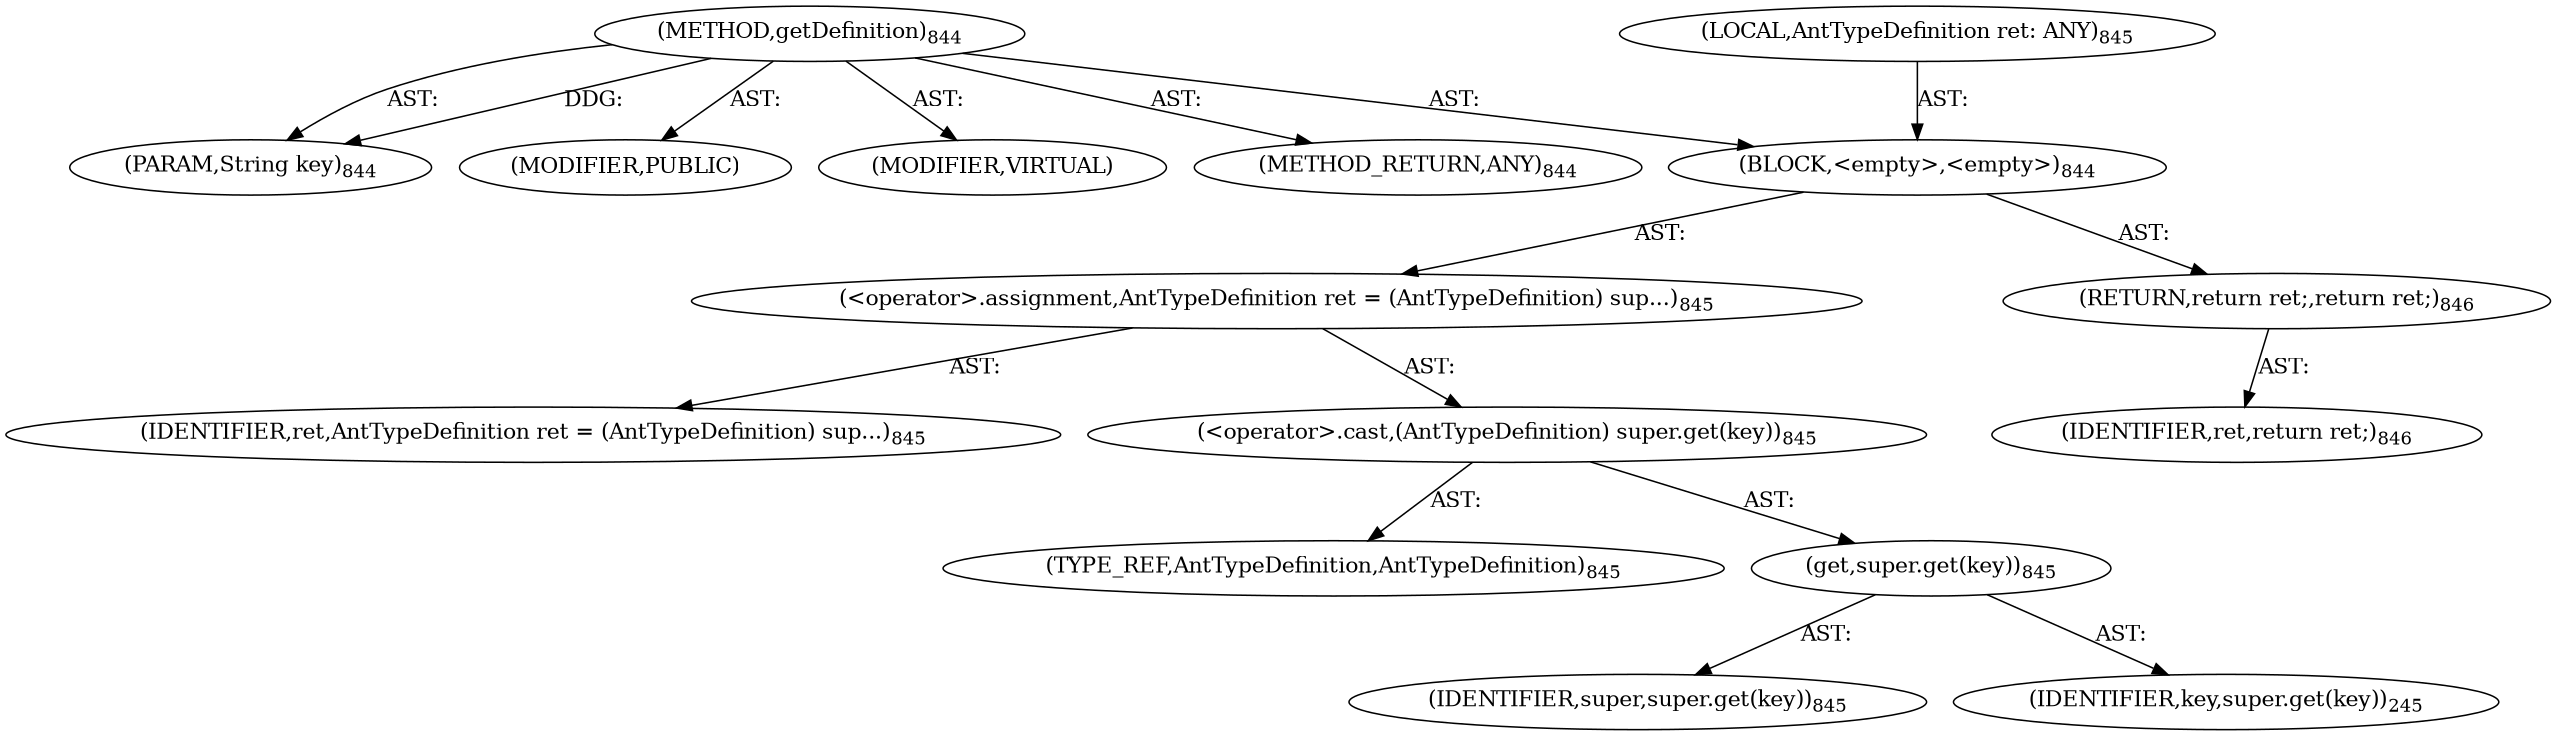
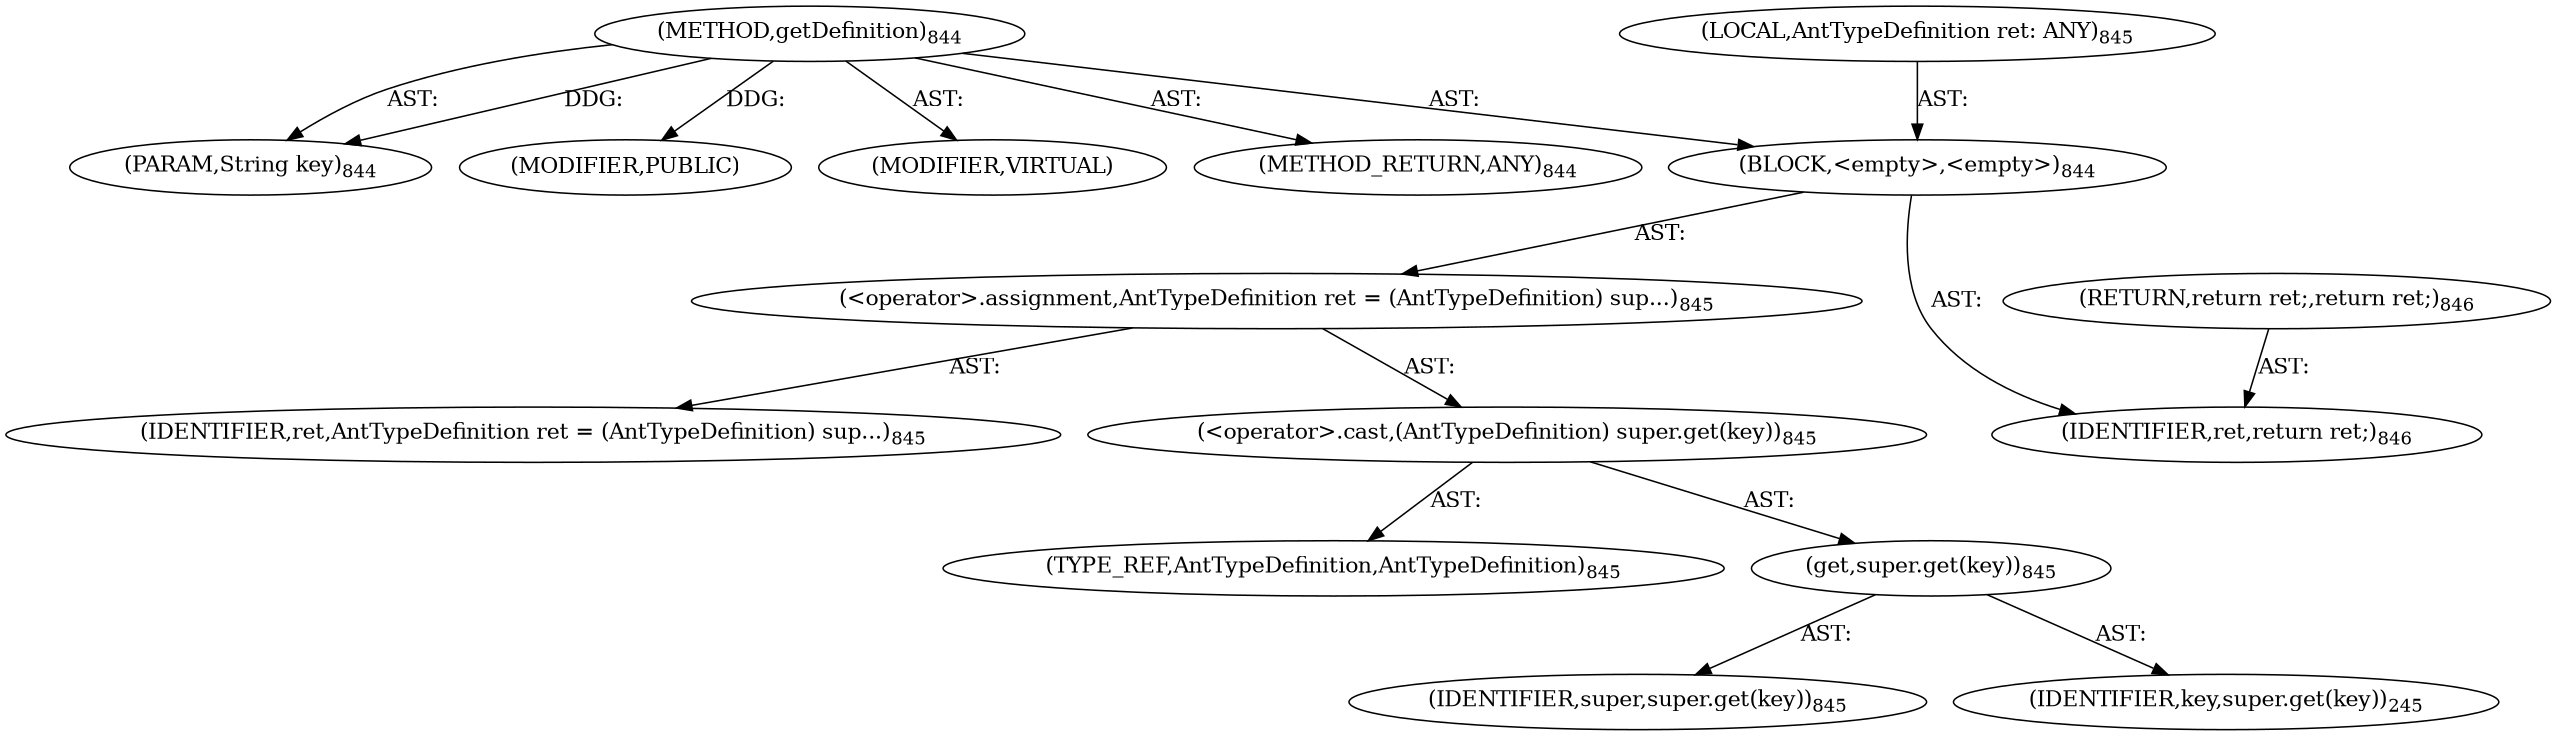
(759, 101) -> (759, 101)
(2090, 232) -> (1936, 335)
